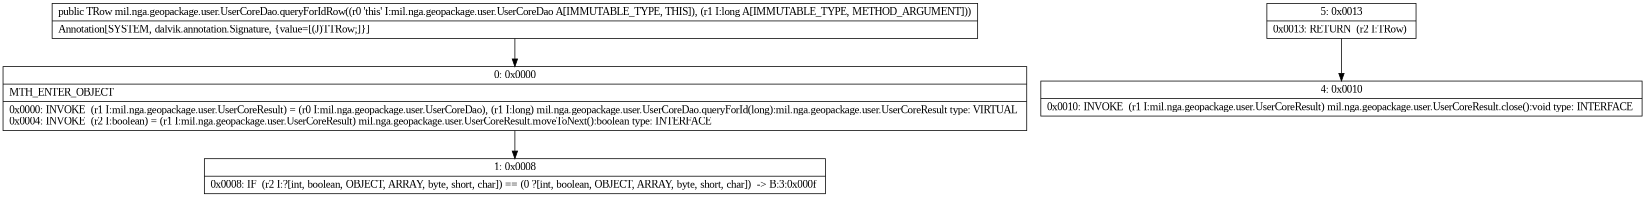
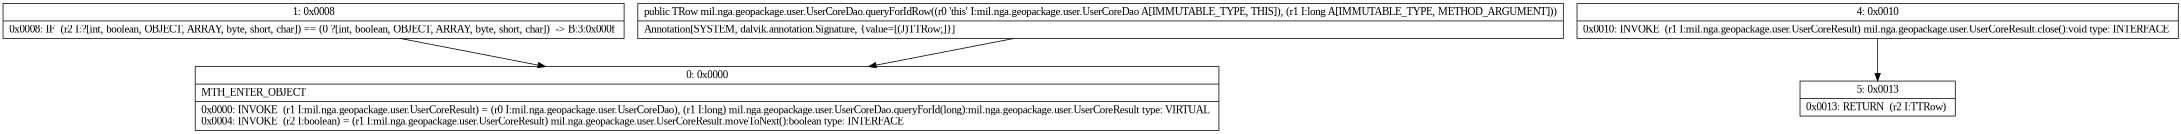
(1341, 29) -> (1878, 107)
(1341, 56) -> (1878, 56)
(515, 141) -> (469, 52)
